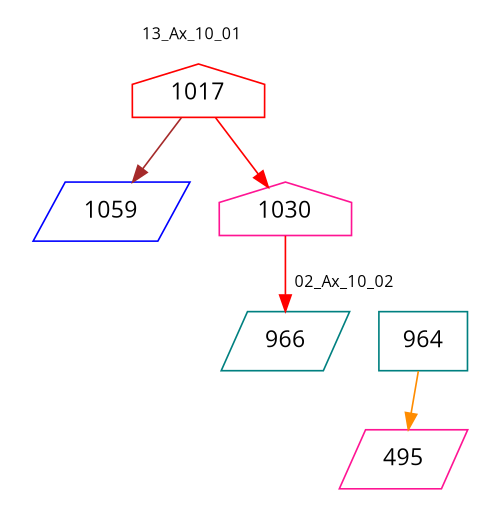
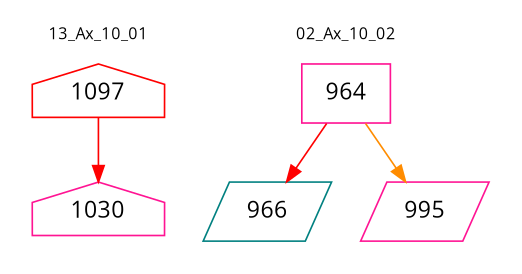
(198, 93) -> (98, 93)
(112, 212) -> none
(285, 279) -> (311, 146)
(423, 341) -> (346, 93)
(404, 459) -> (425, 212)
